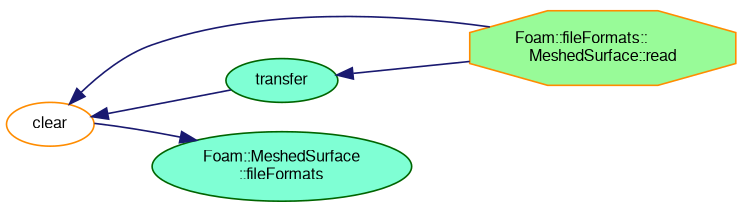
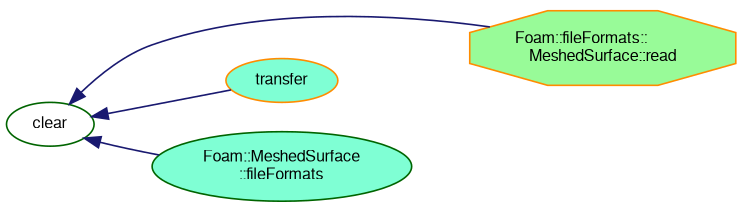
(411, 67) -> none
(282, 80) -> (282, 80)
(50, 124) -> (50, 124)
(137, 129) -> (129, 149)
